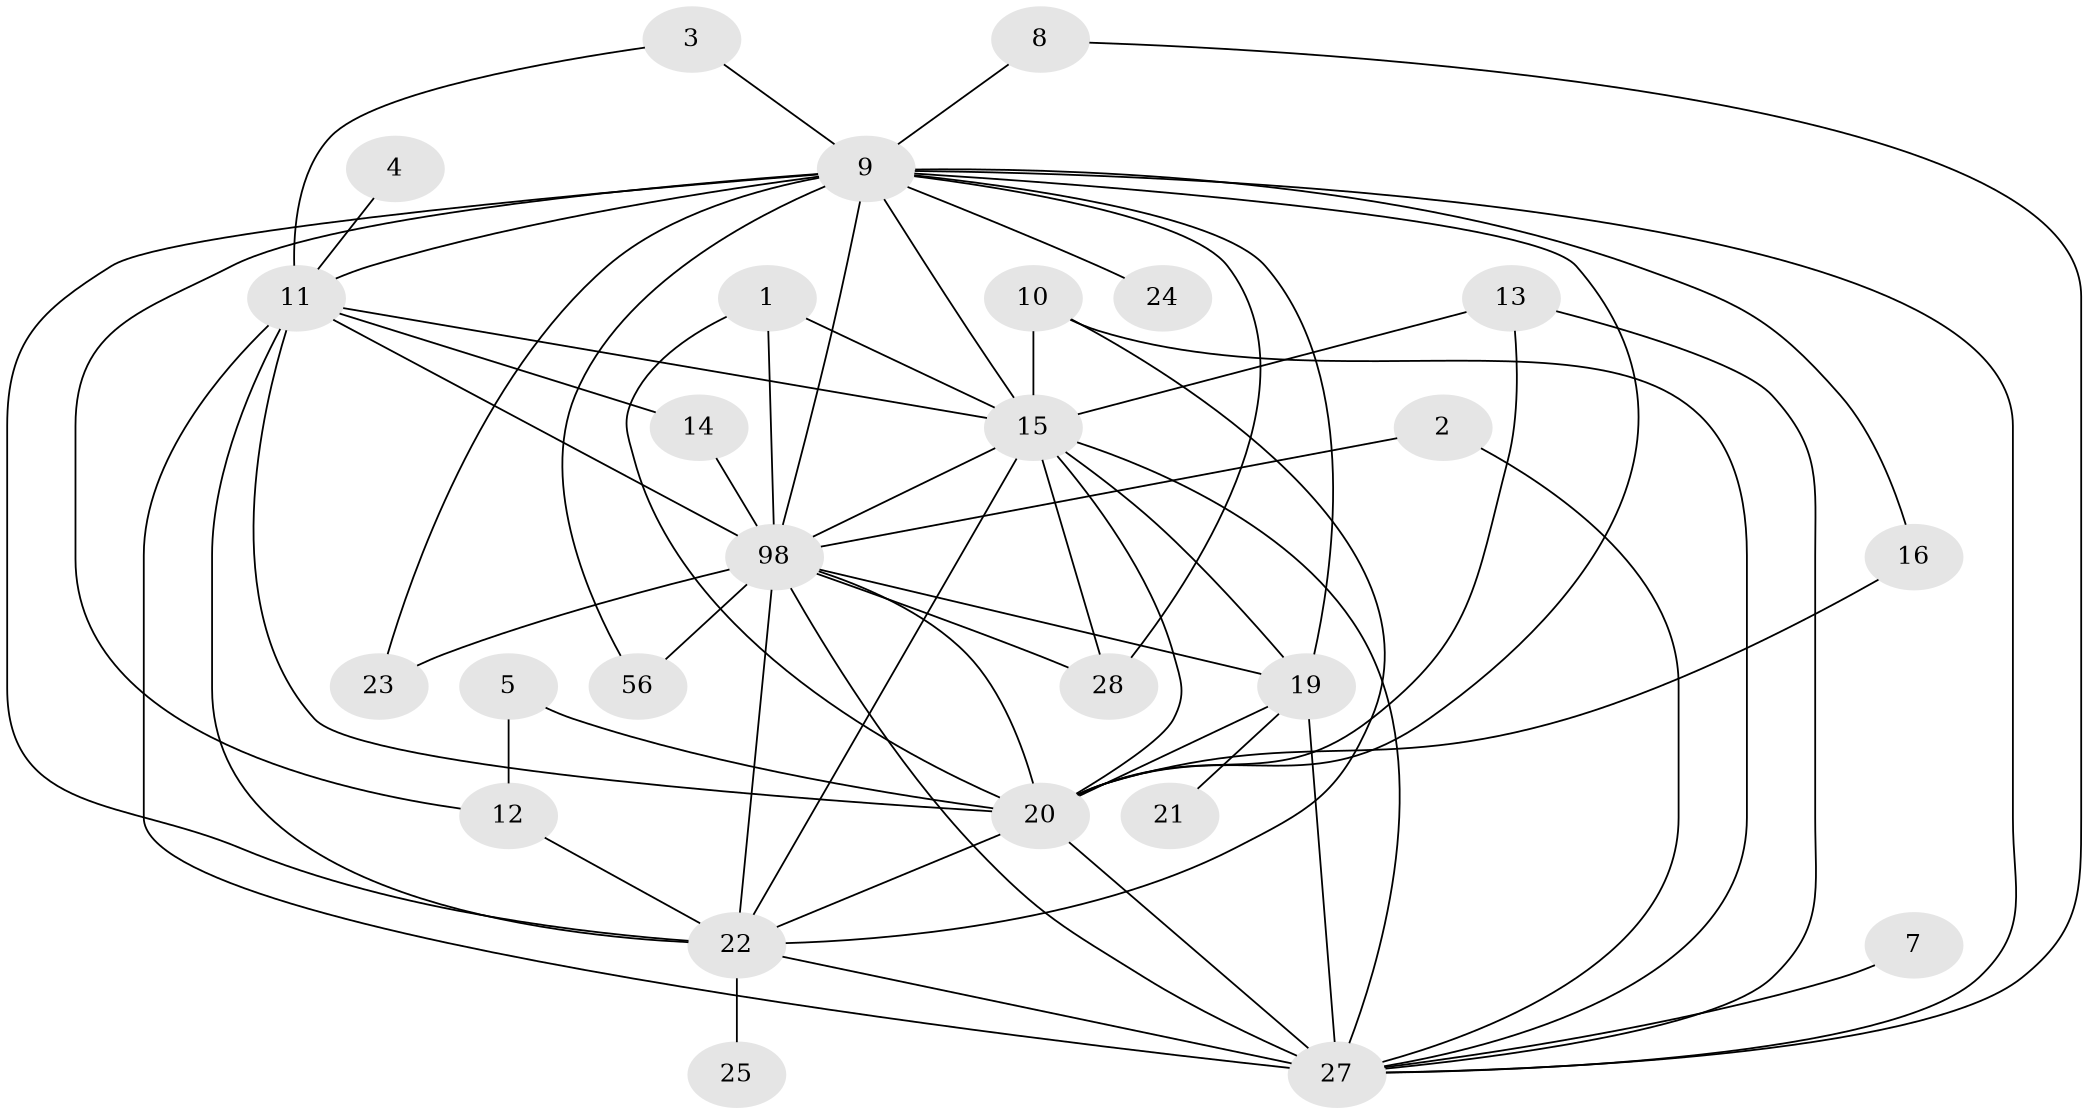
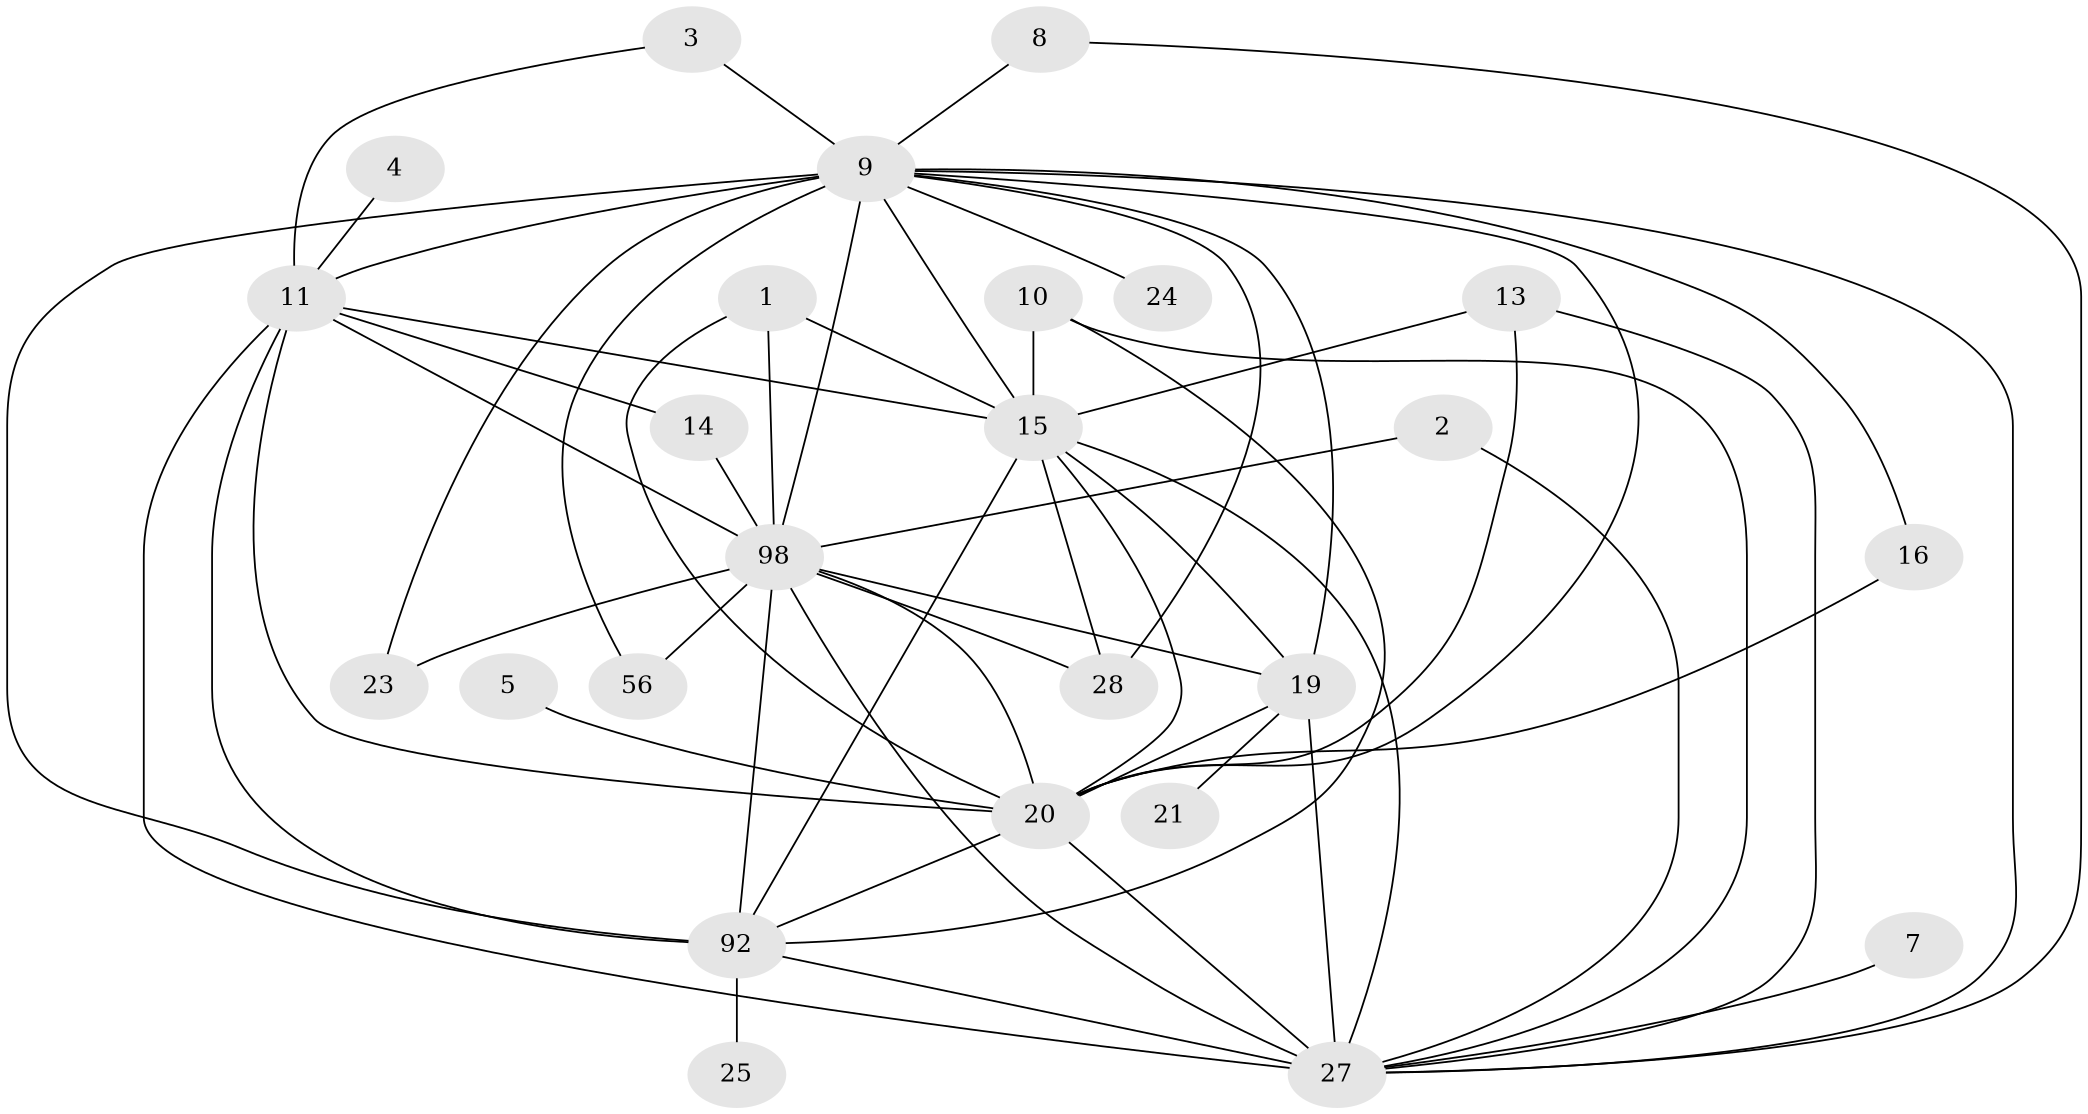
(904, 492) -> none
(509, 816) -> none
(737, 945) -> (737, 945)
